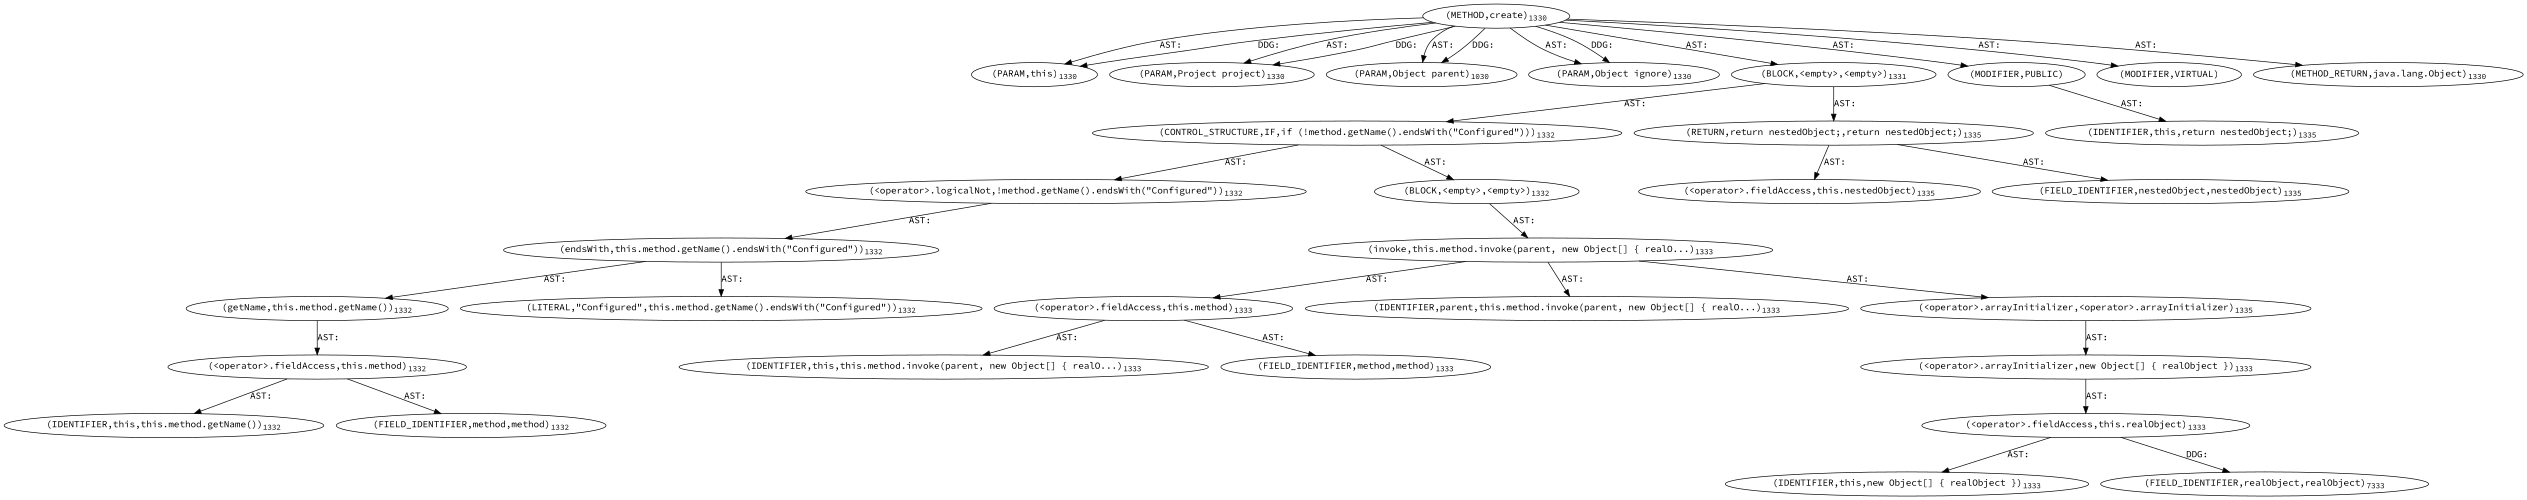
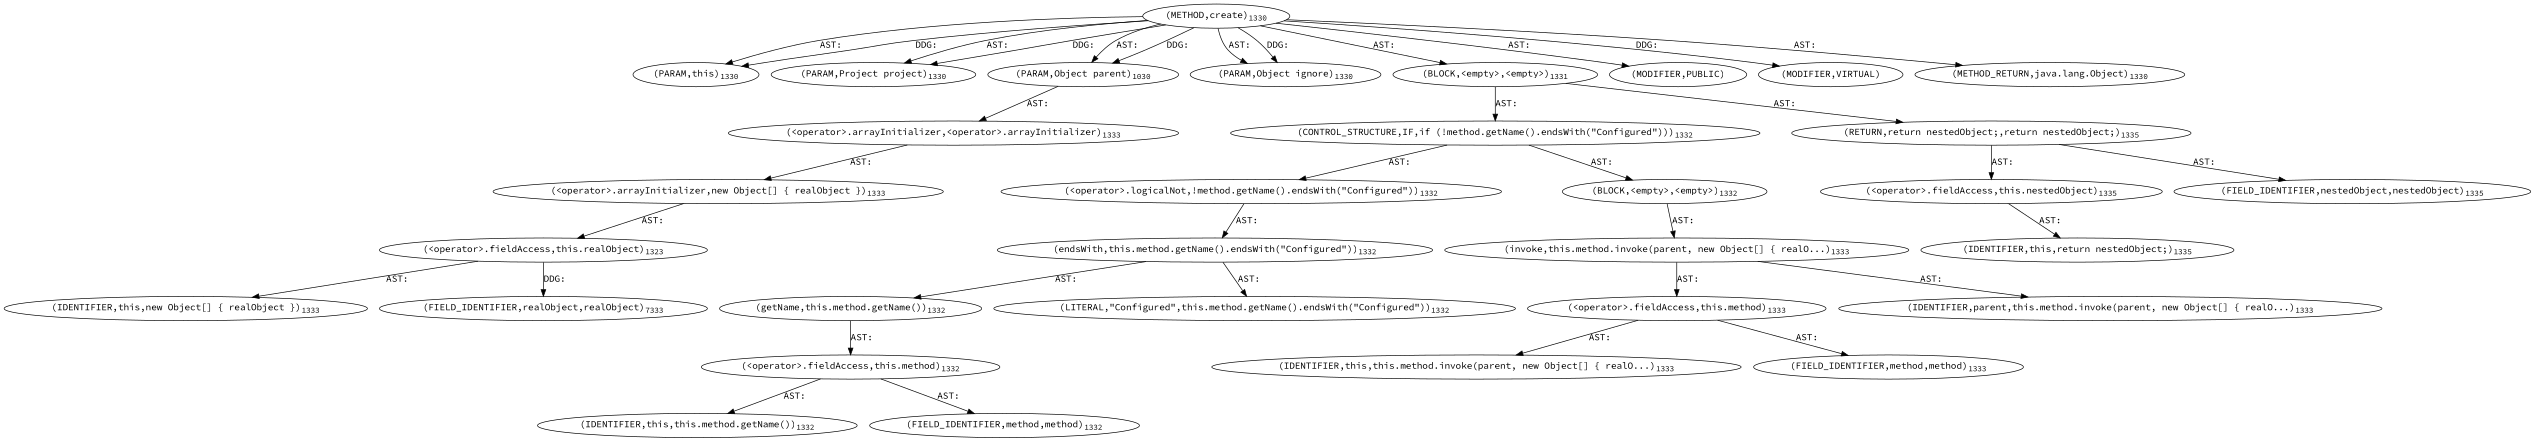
(1992, 45) -> (1650, 45)
(2104, 102) -> (2032, 219)
(1810, 279) -> (1022, 102)
(2244, 308) -> (1112, 132)
(2197, 425) -> (655, 249)
